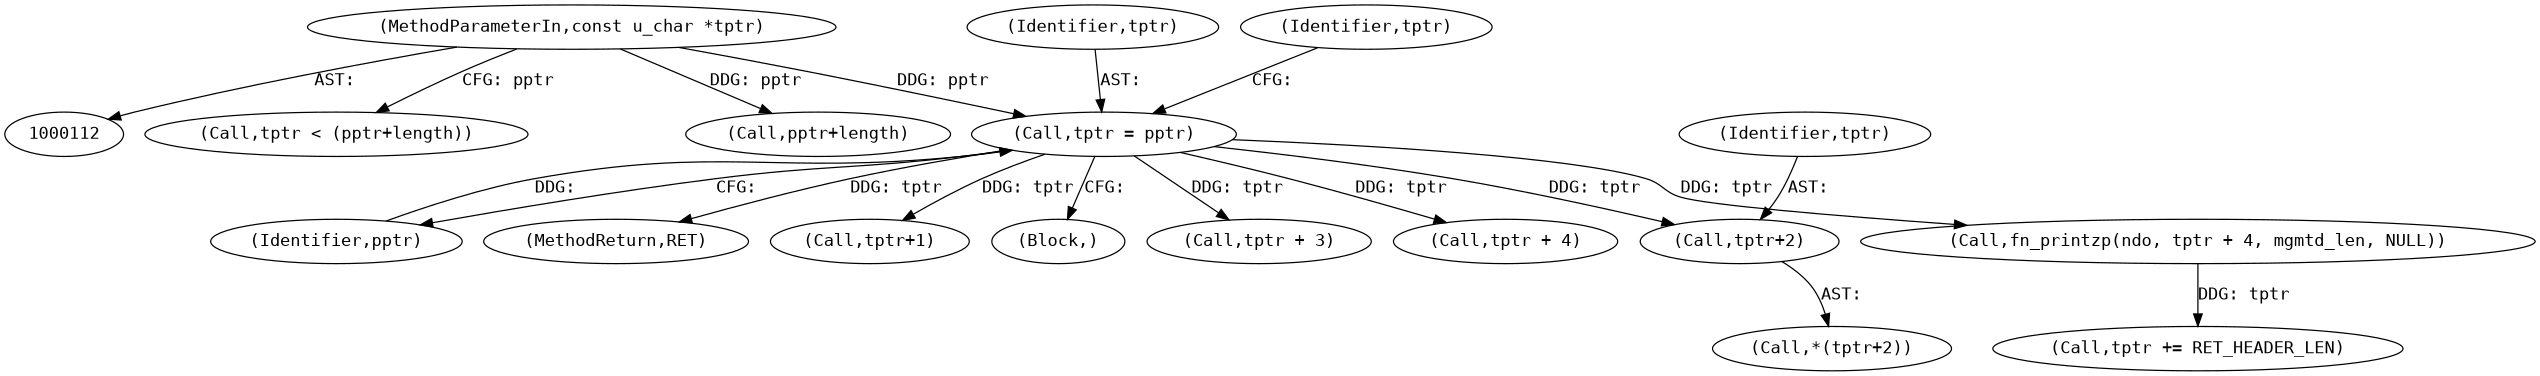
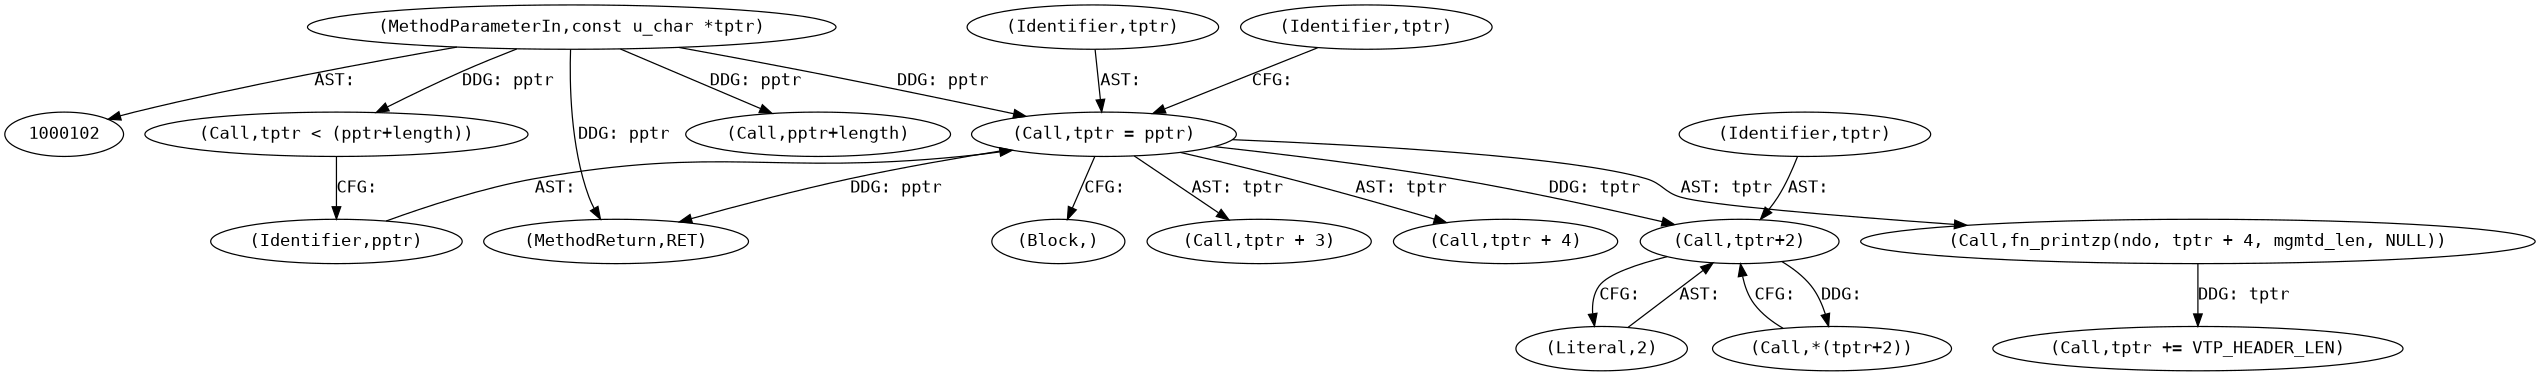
(508, 81) -> (508, 81)
none -> (574, 130)
(64, 134) -> (64, 134)
(720, 178) -> (336, 182)
(561, 188) -> (561, 188)
(896, 188) -> (896, 188)
(1238, 188) -> (1238, 188)
(1401, 188) -> (1401, 188)
(1727, 188) -> (1727, 188)
(870, 241) -> none
(1847, 295) -> (1847, 295)
none -> (1757, 307)
none -> (1602, 349)
(2198, 349) -> (2198, 349)
